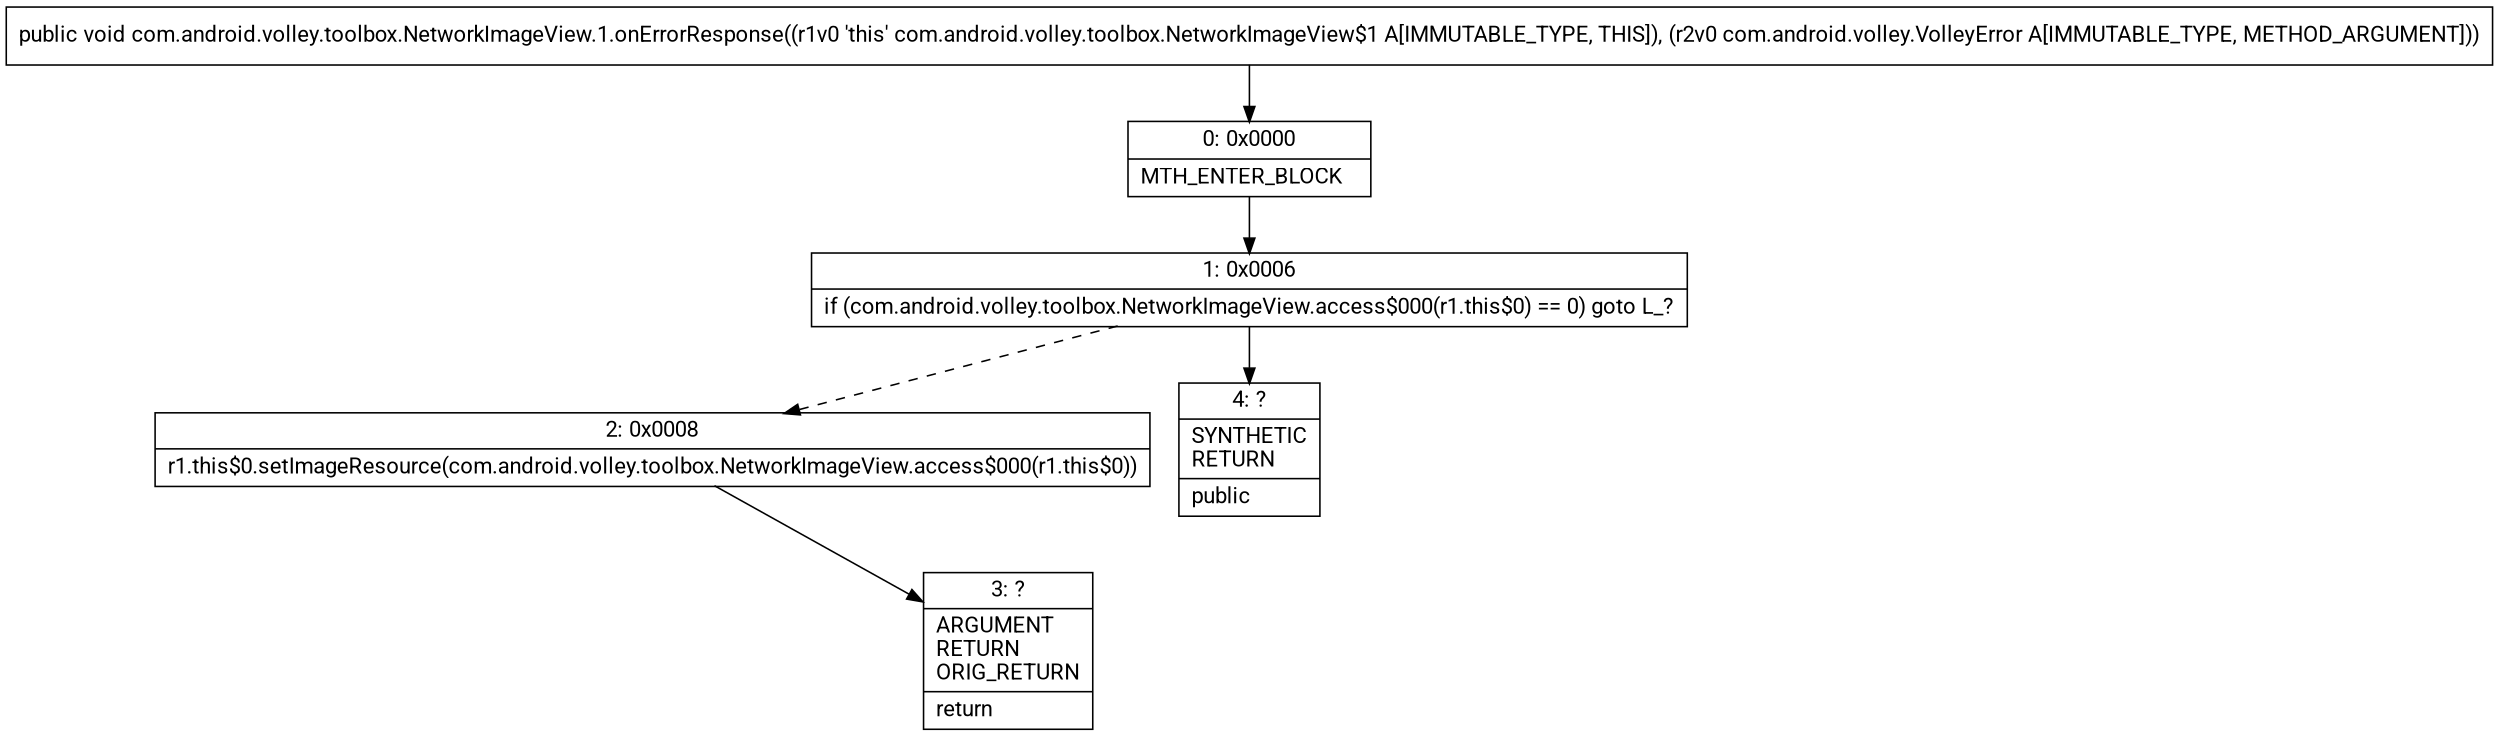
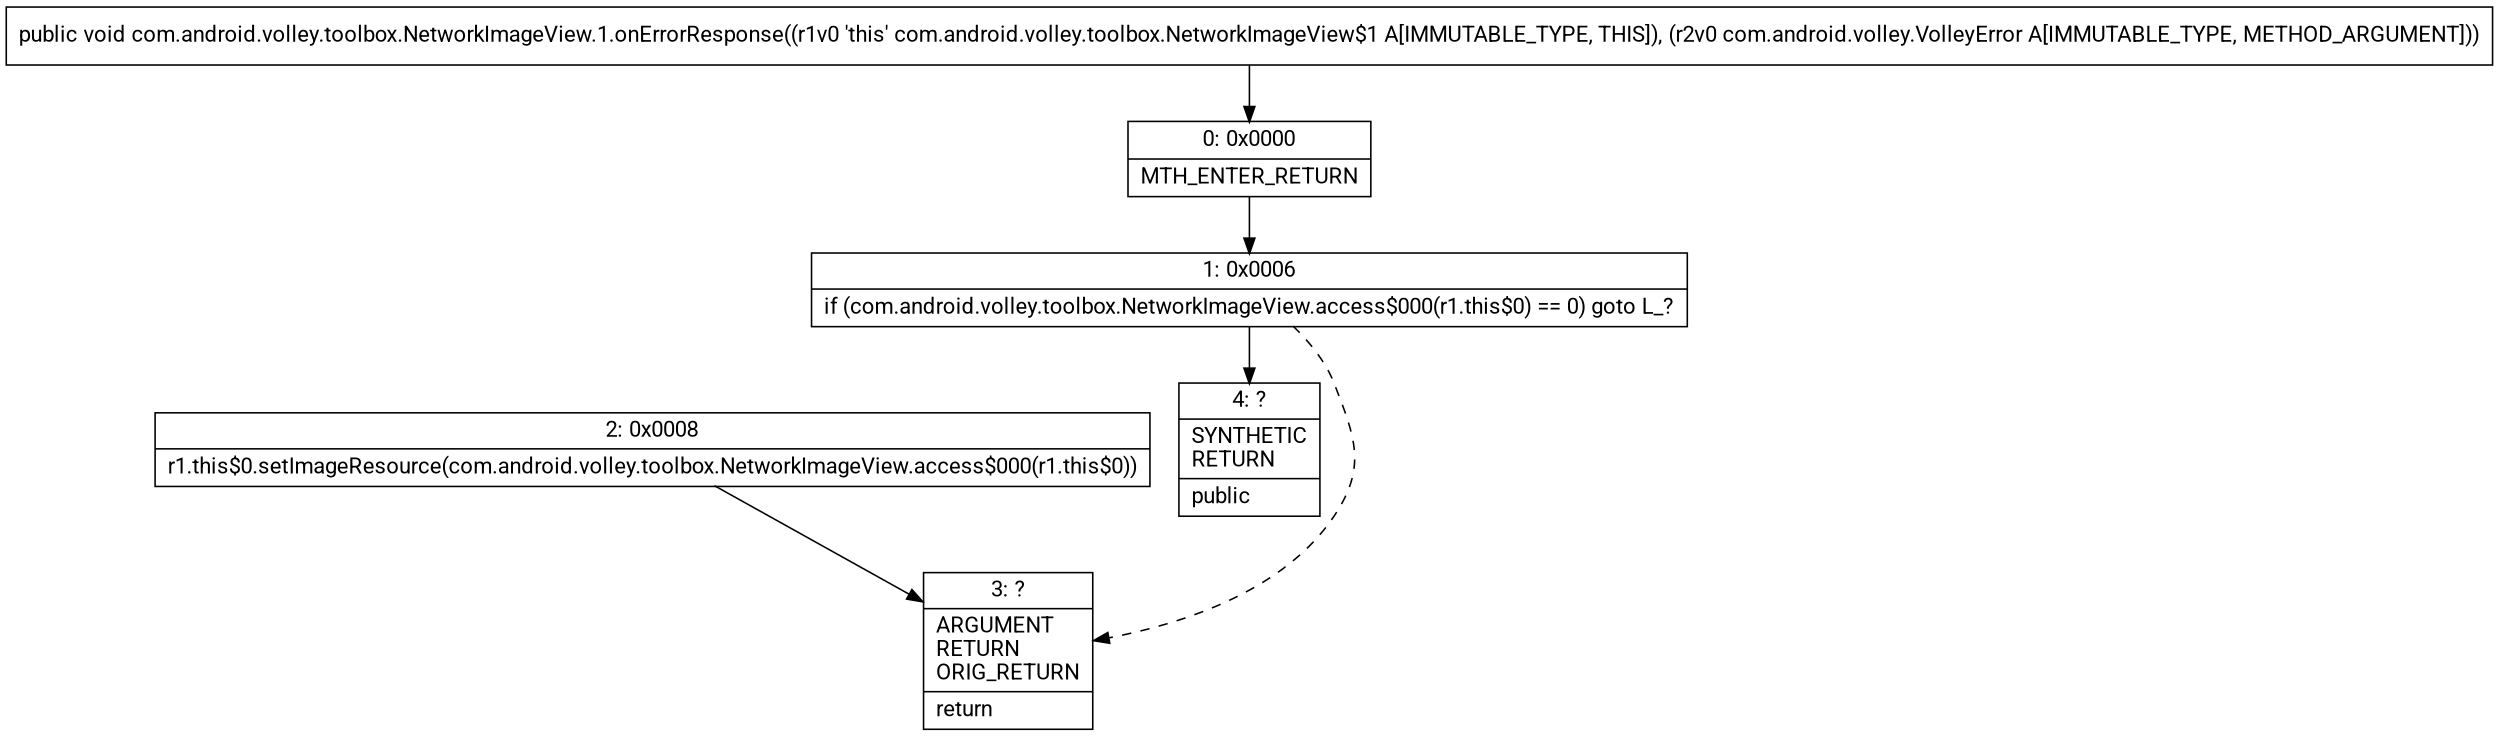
(1242, 177) -> (1249, 177)
(958, 368) -> (1318, 536)
